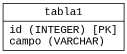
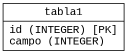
(57, 41) -> (57, 41)
